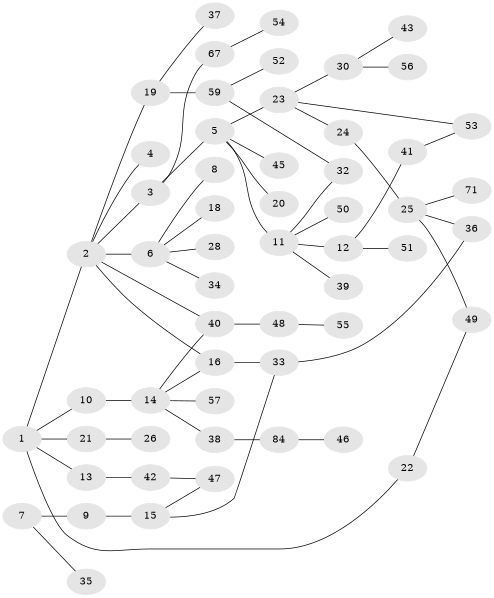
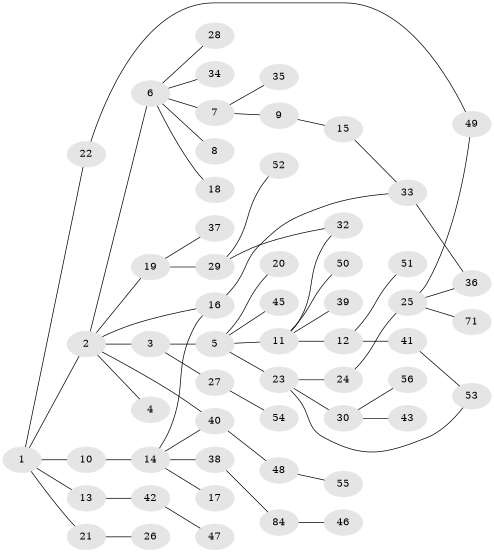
(215, 54) -> (215, 383)
(215, 93) -> (215, 267)
none -> (183, 103)
(215, 401) -> (215, 498)
(183, 498) -> none
